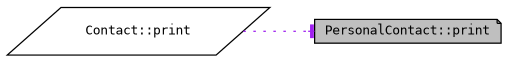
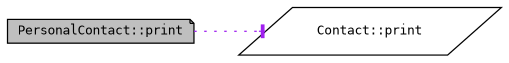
(276, 31) -> (226, 31)
